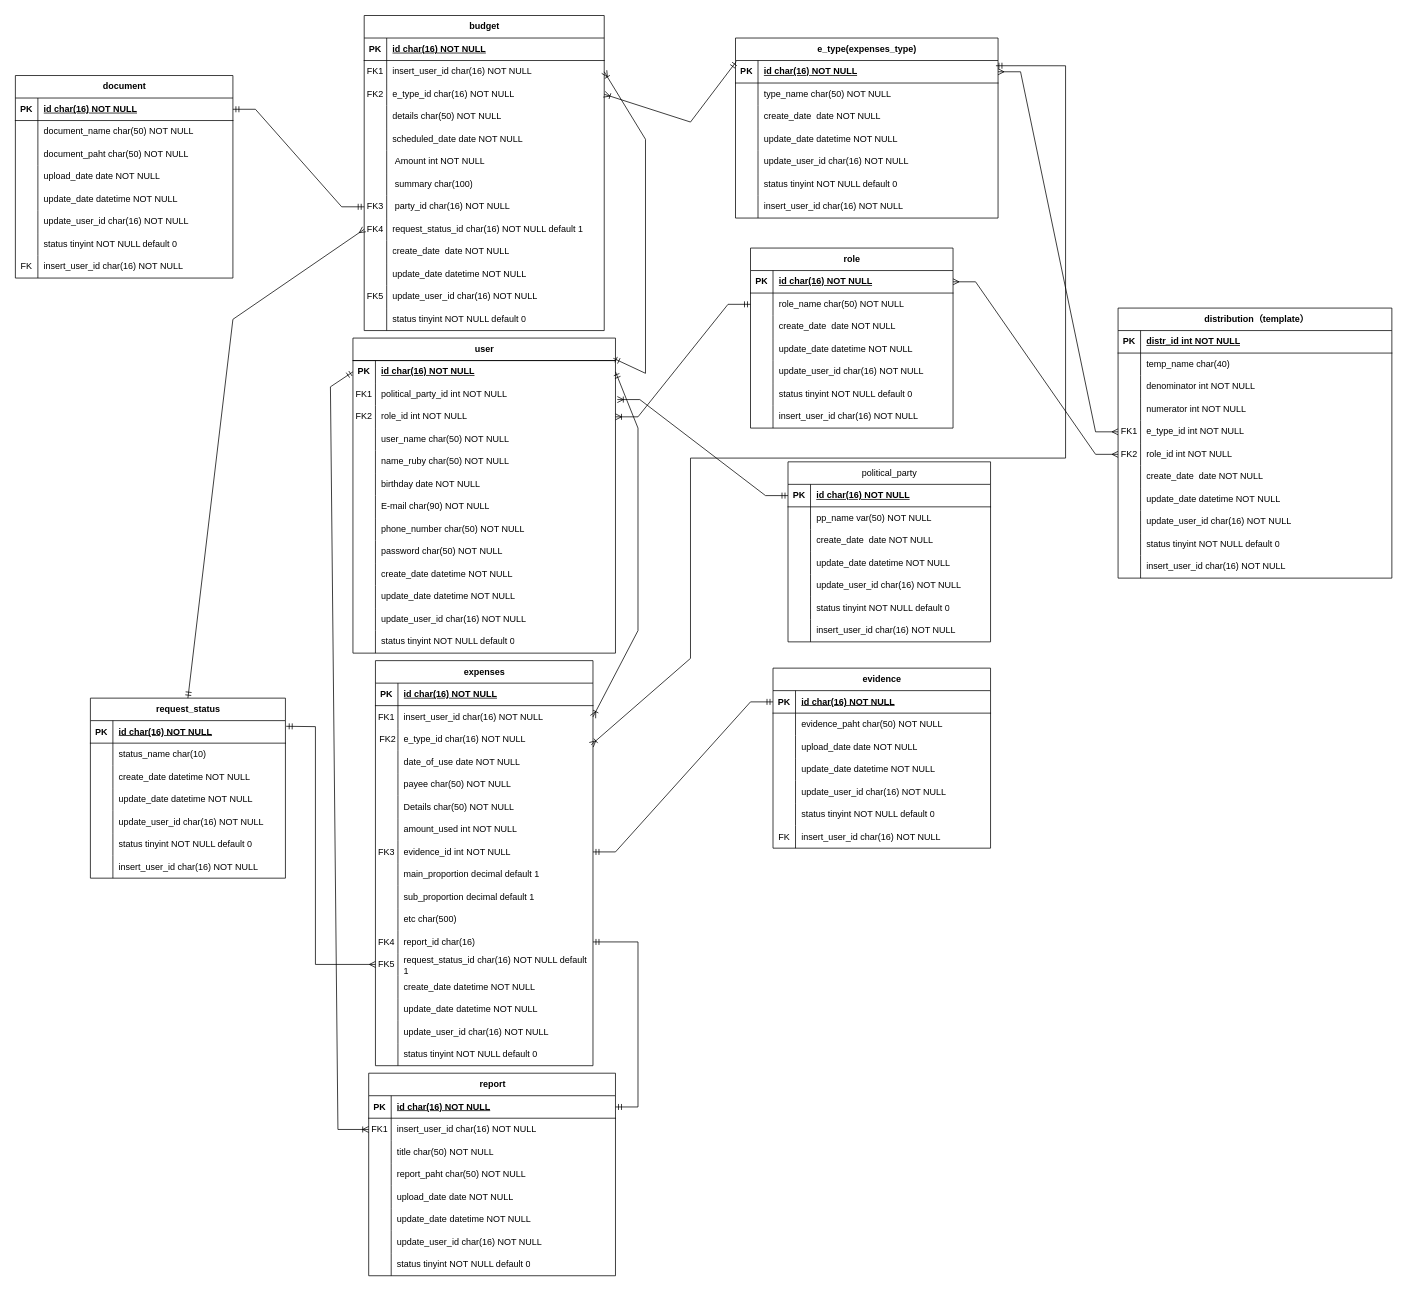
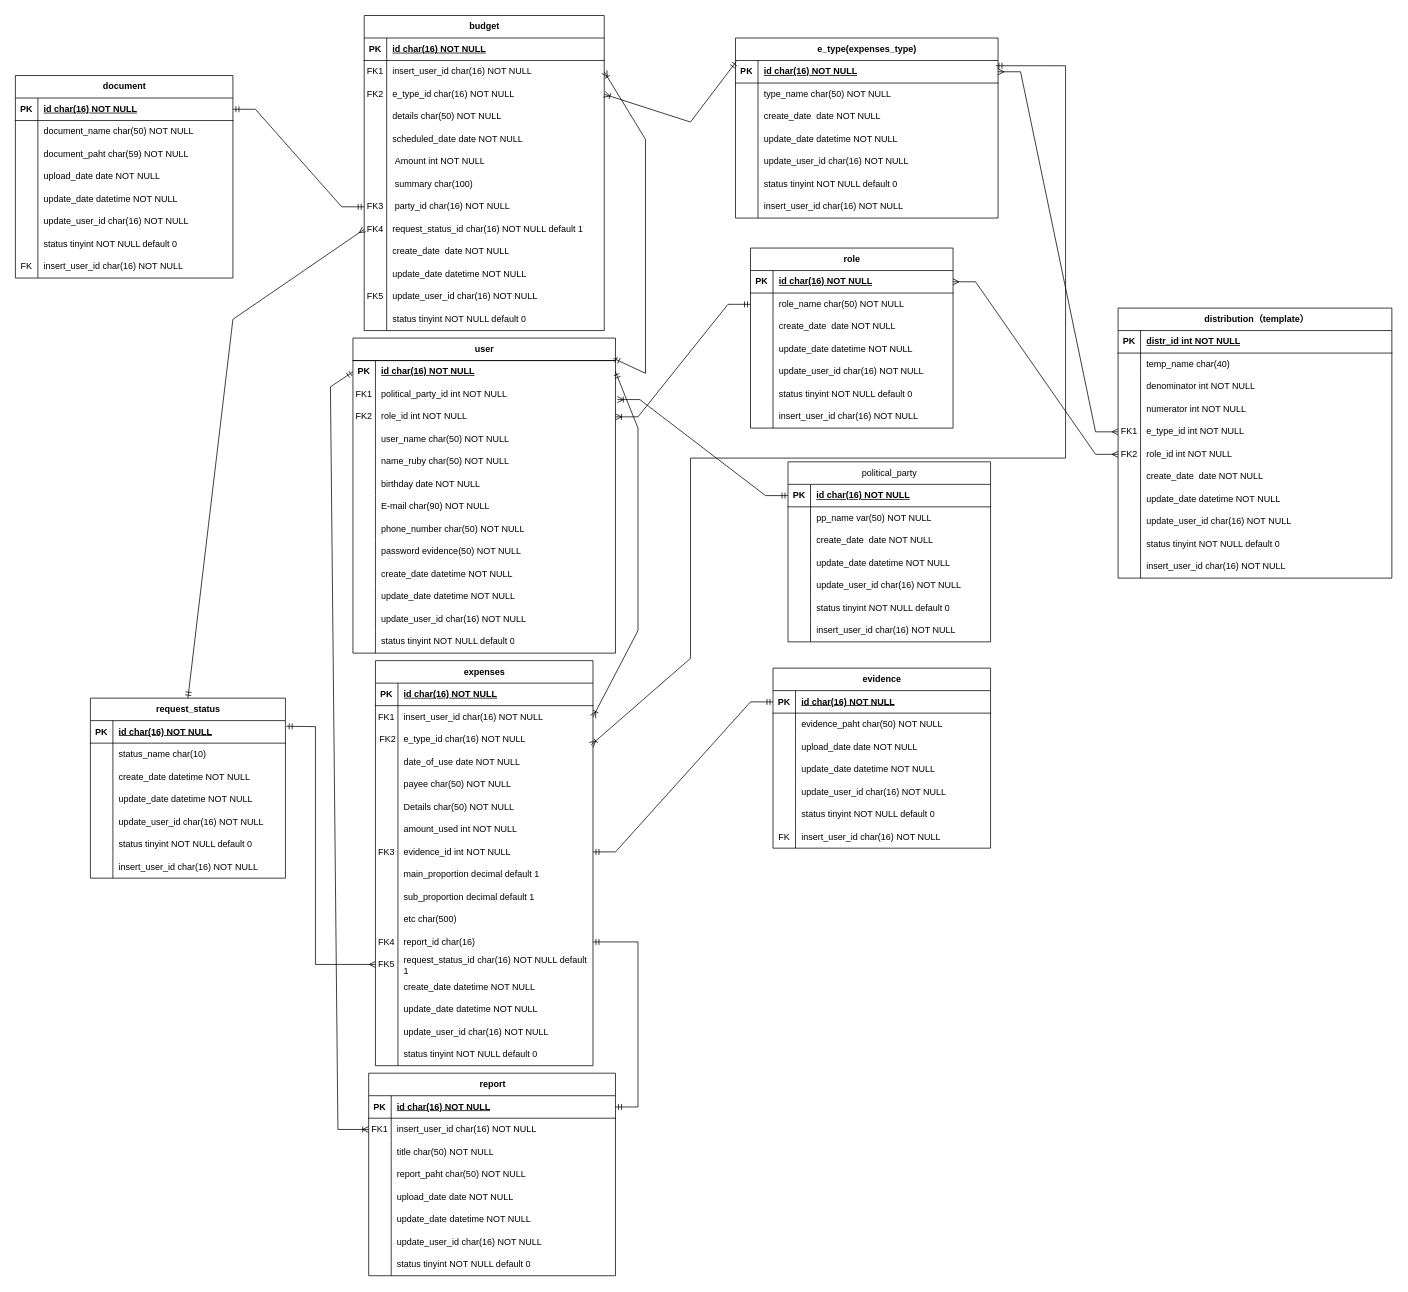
(118, 154) -> (118, 154)
(443, 552) -> (452, 552)
